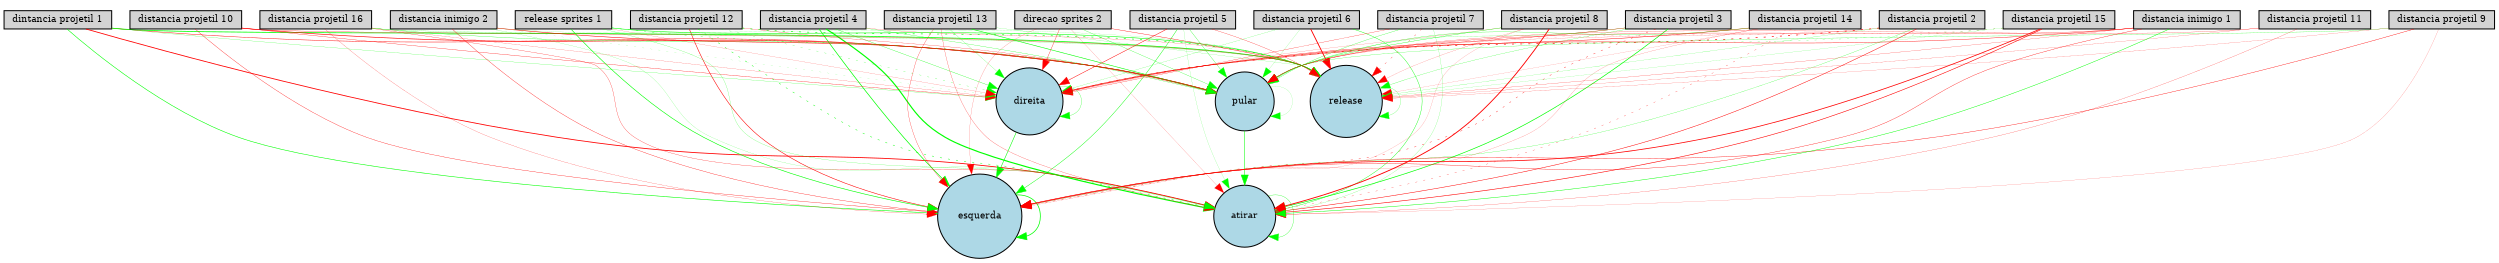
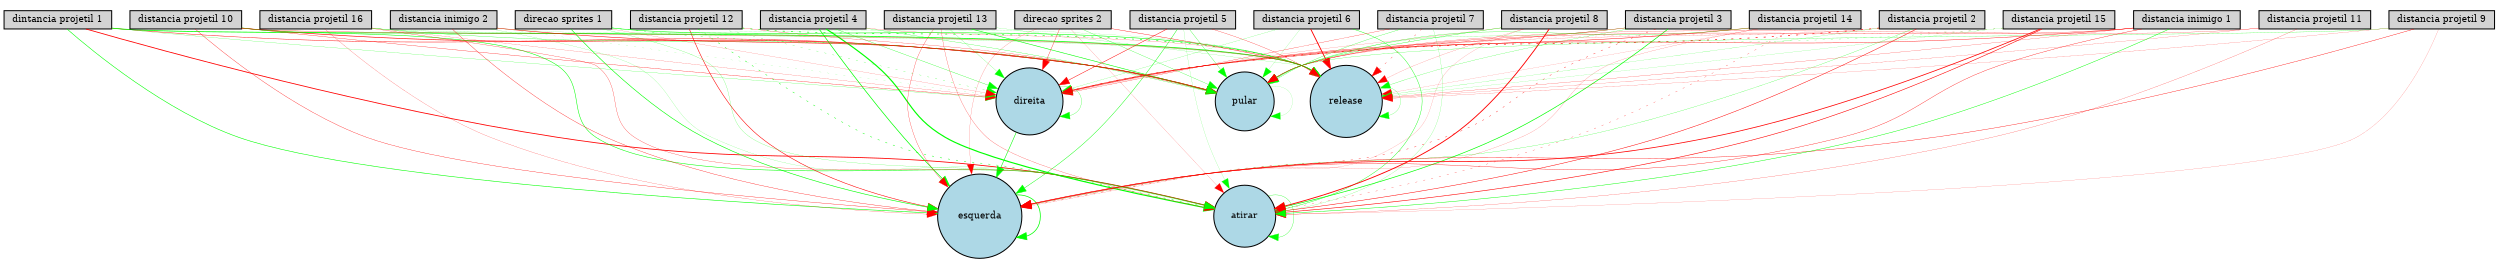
(563, 20) -> (563, 20)
(1245, 153) -> (576, 97)
